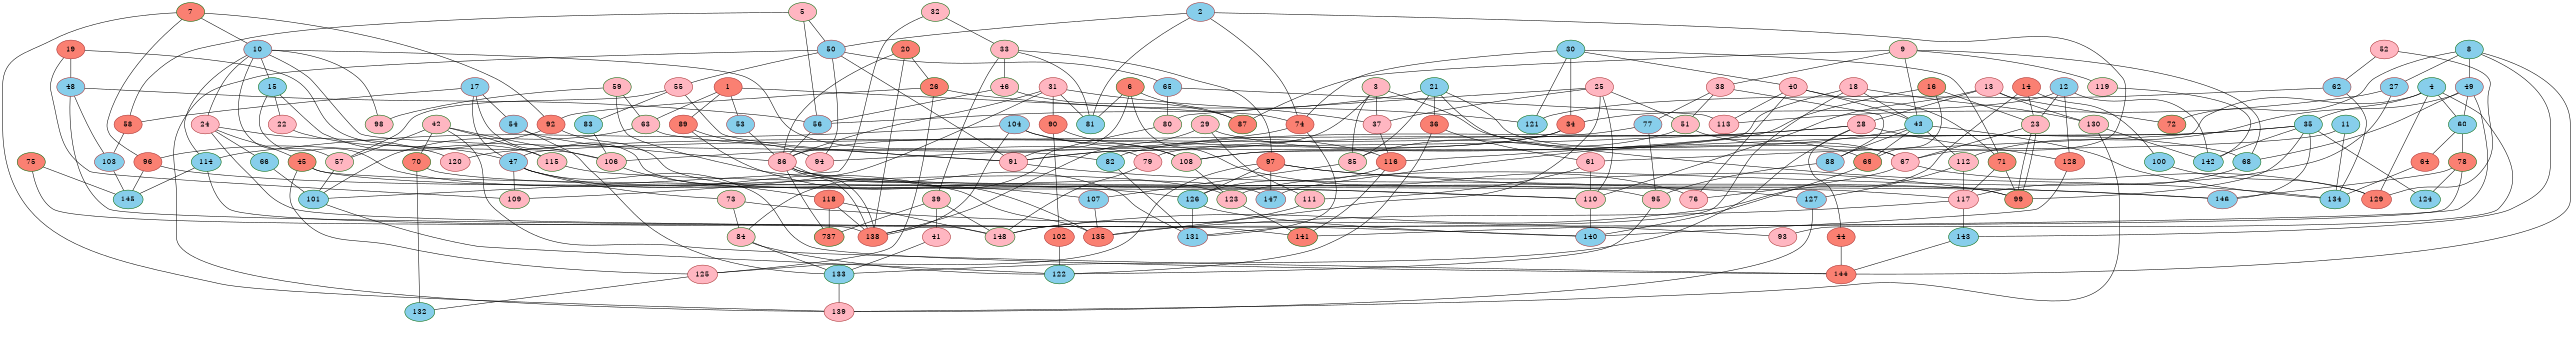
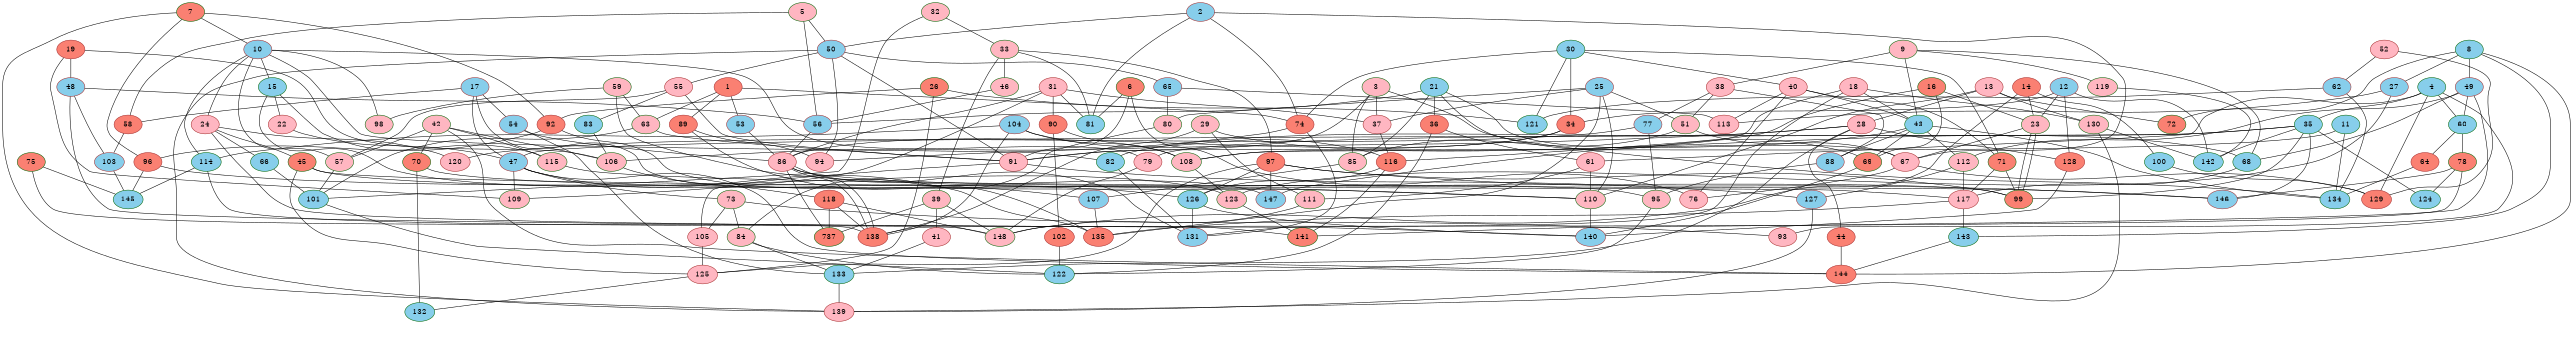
(906, 49) -> none
(1599, 87) -> (1599, 87)
(1243, 124) -> none
none -> (703, 237)
